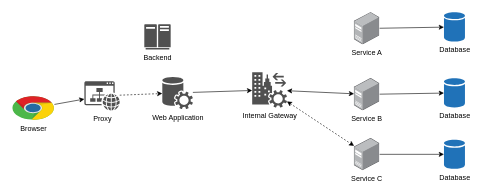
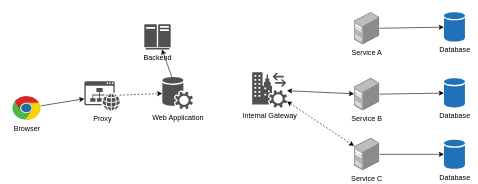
(219, 92) -> (167, 64)
(33, 108) -> (26, 108)
